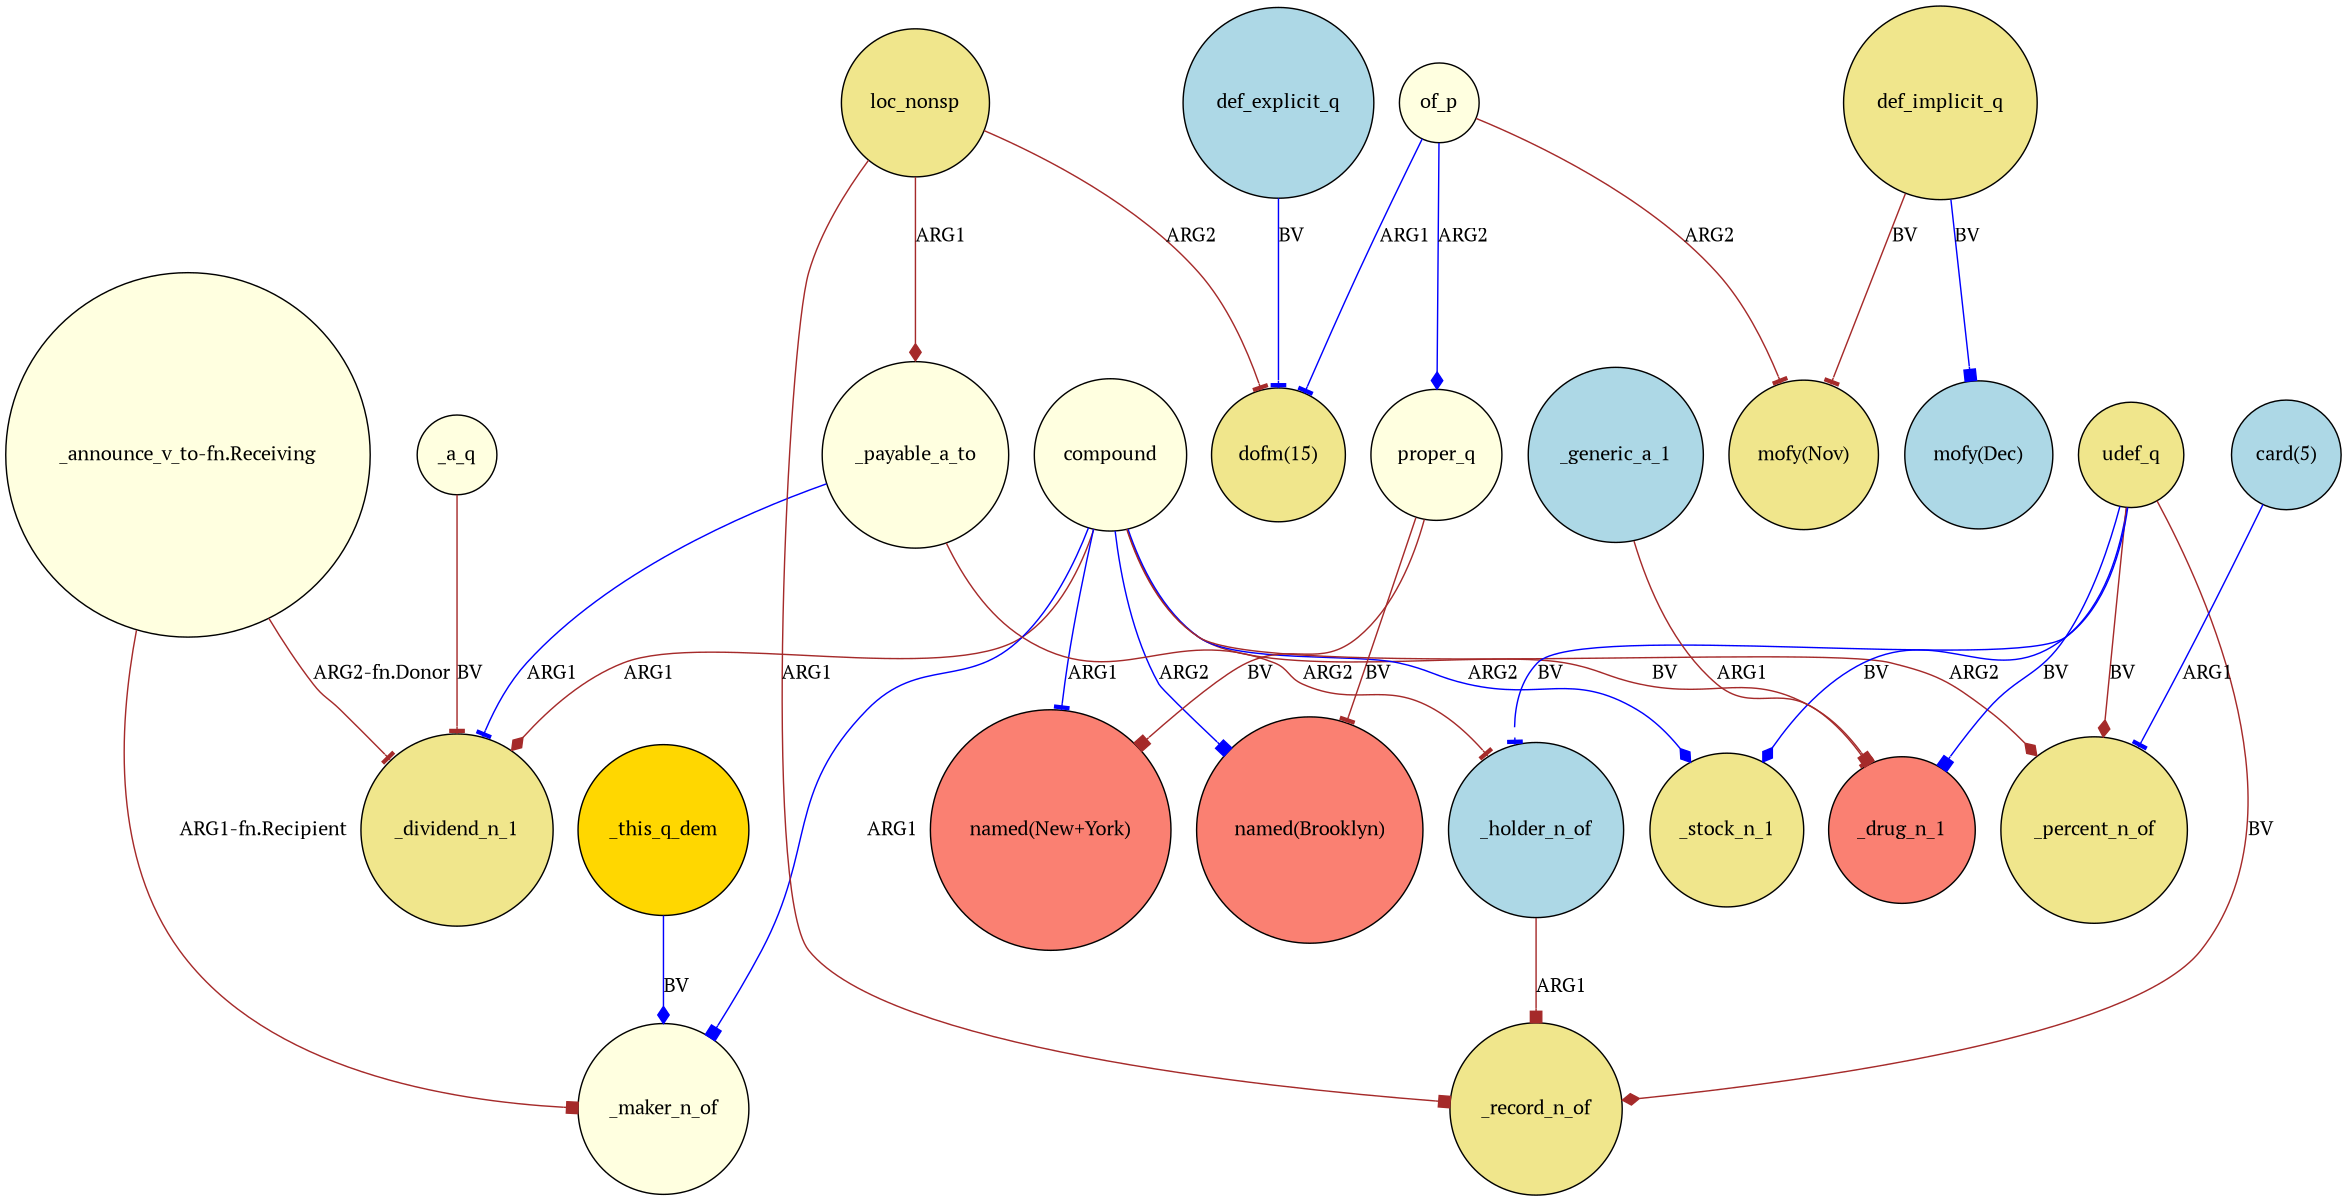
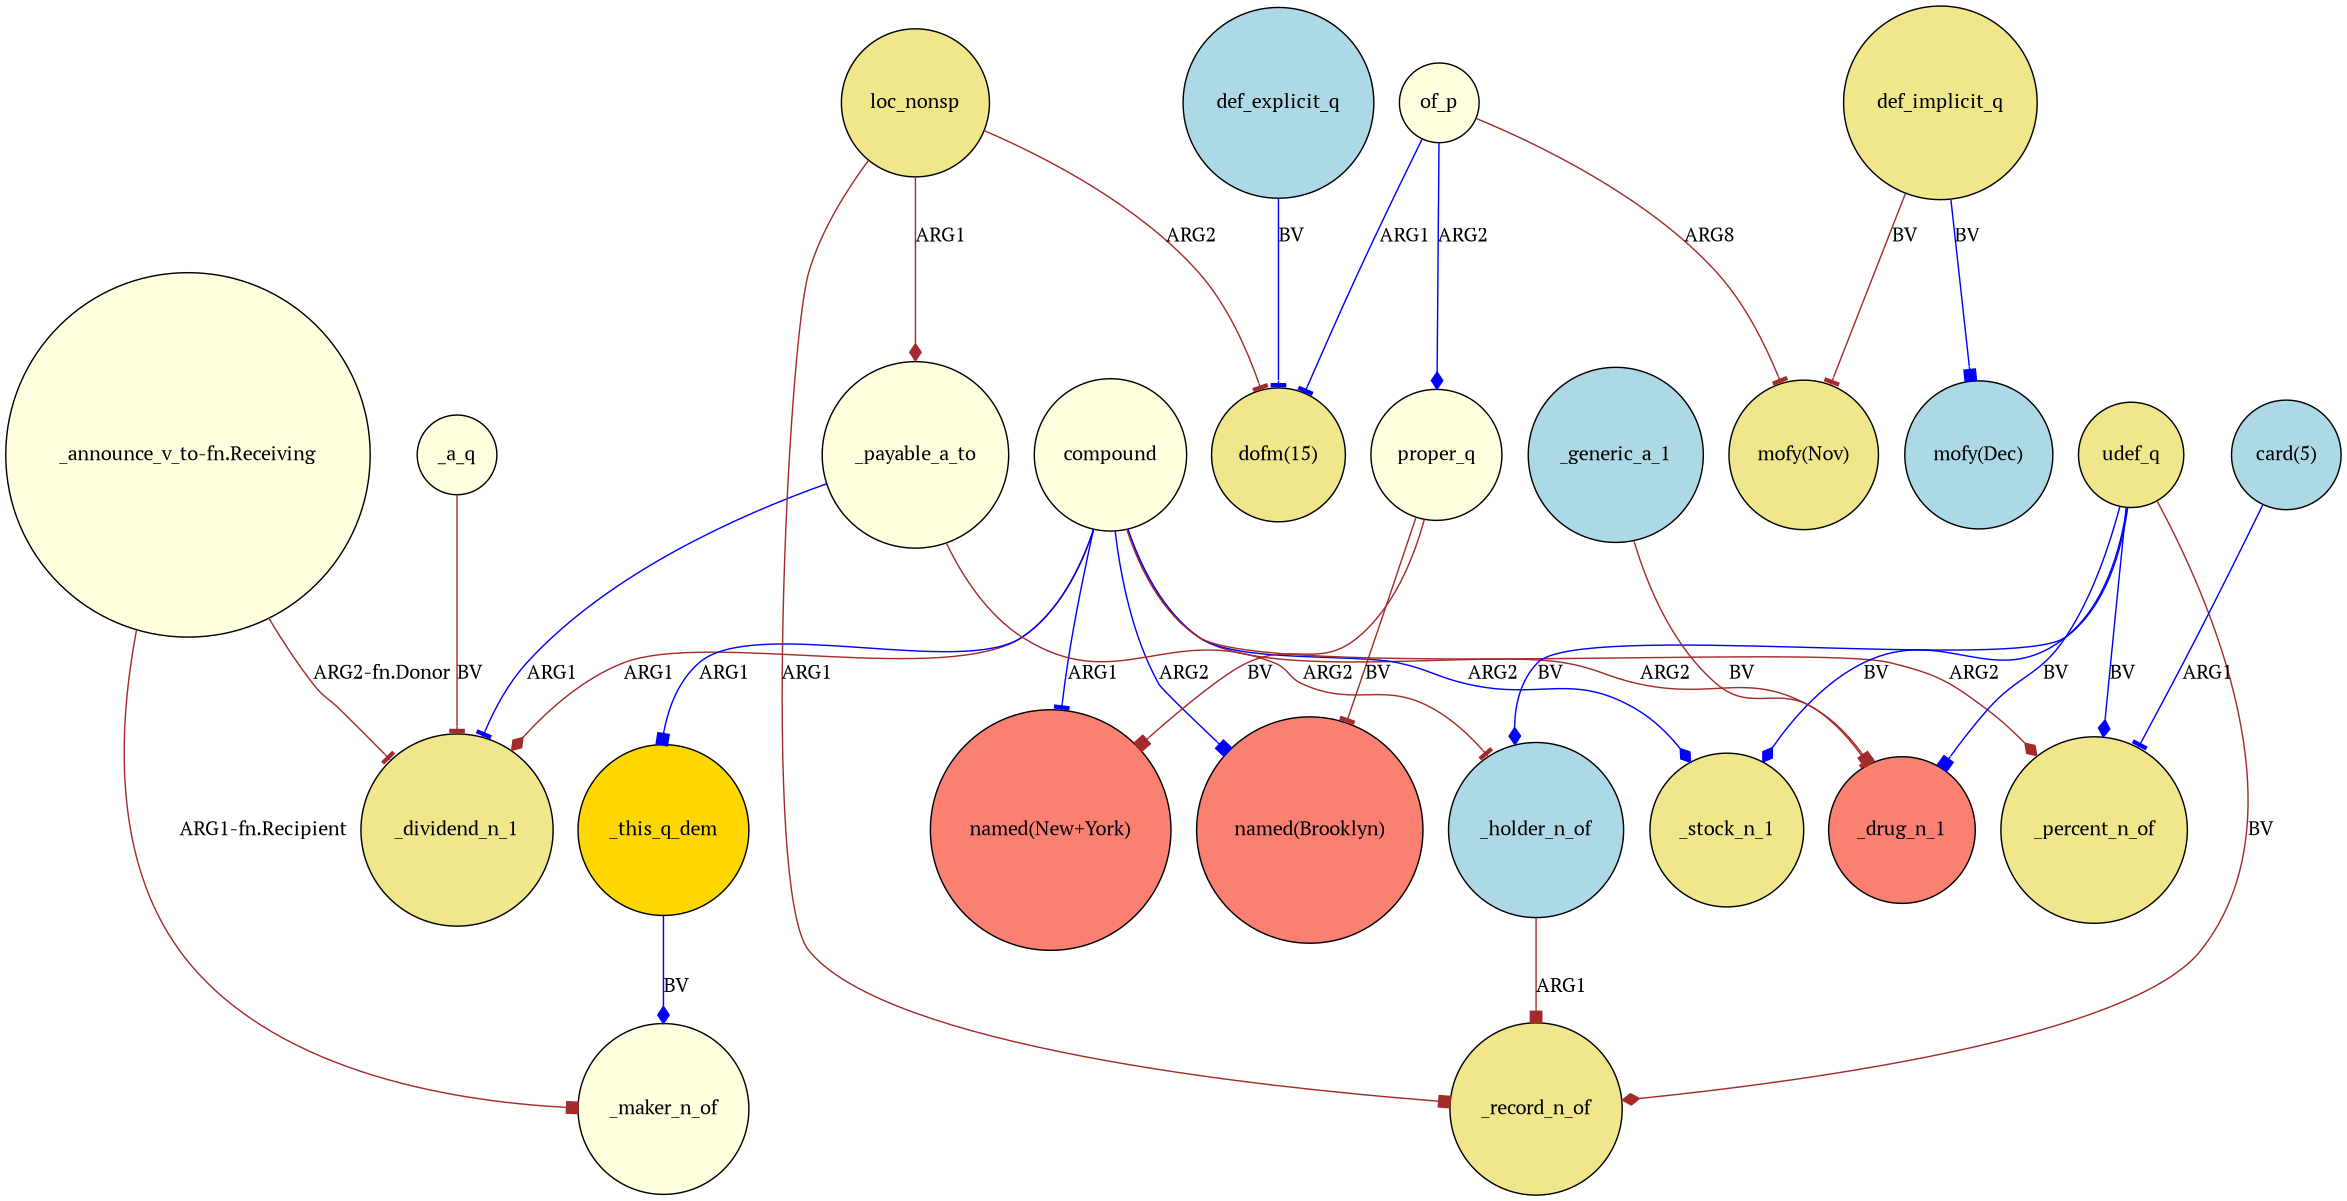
(1710, 236) -> (1710, 236)
(2116, 614) -> (2116, 614)
(1840, 648) -> (1840, 648)
(1666, 673) -> (1666, 673)
(1742, 673) -> (1742, 673)
(851, 729) -> (887, 649)
